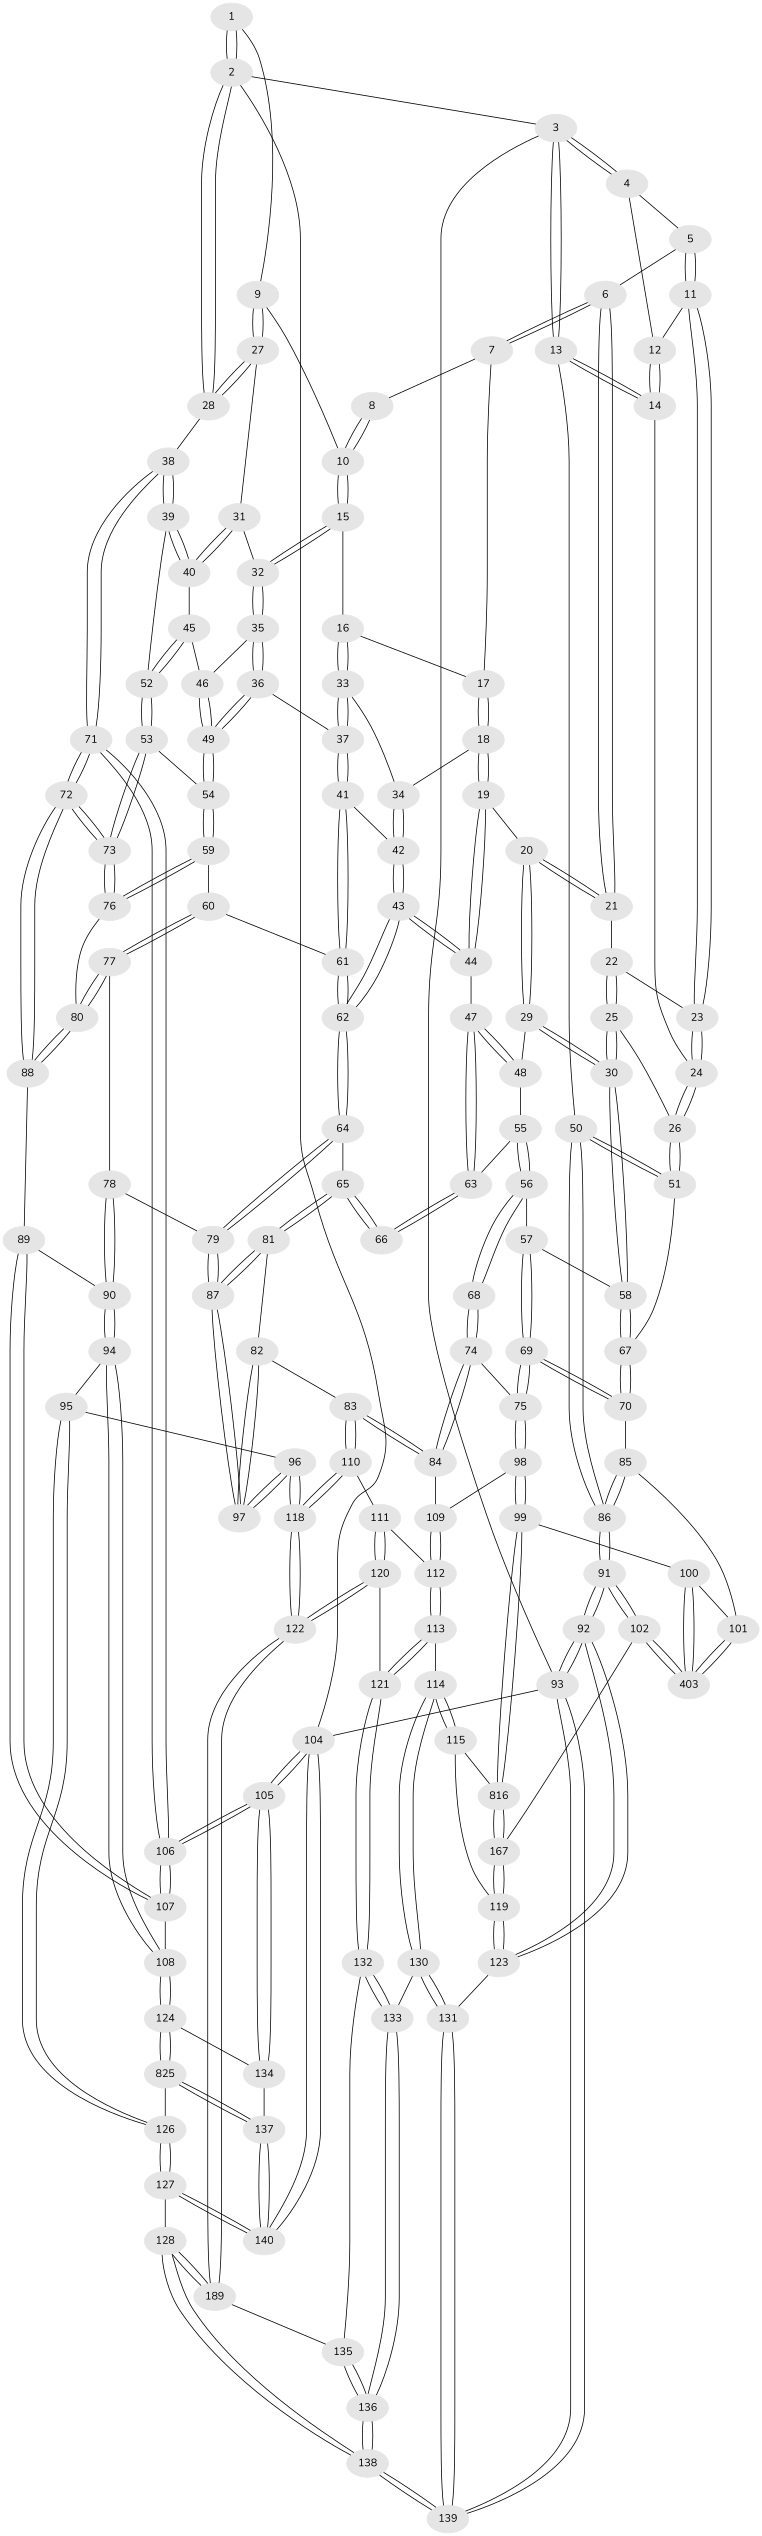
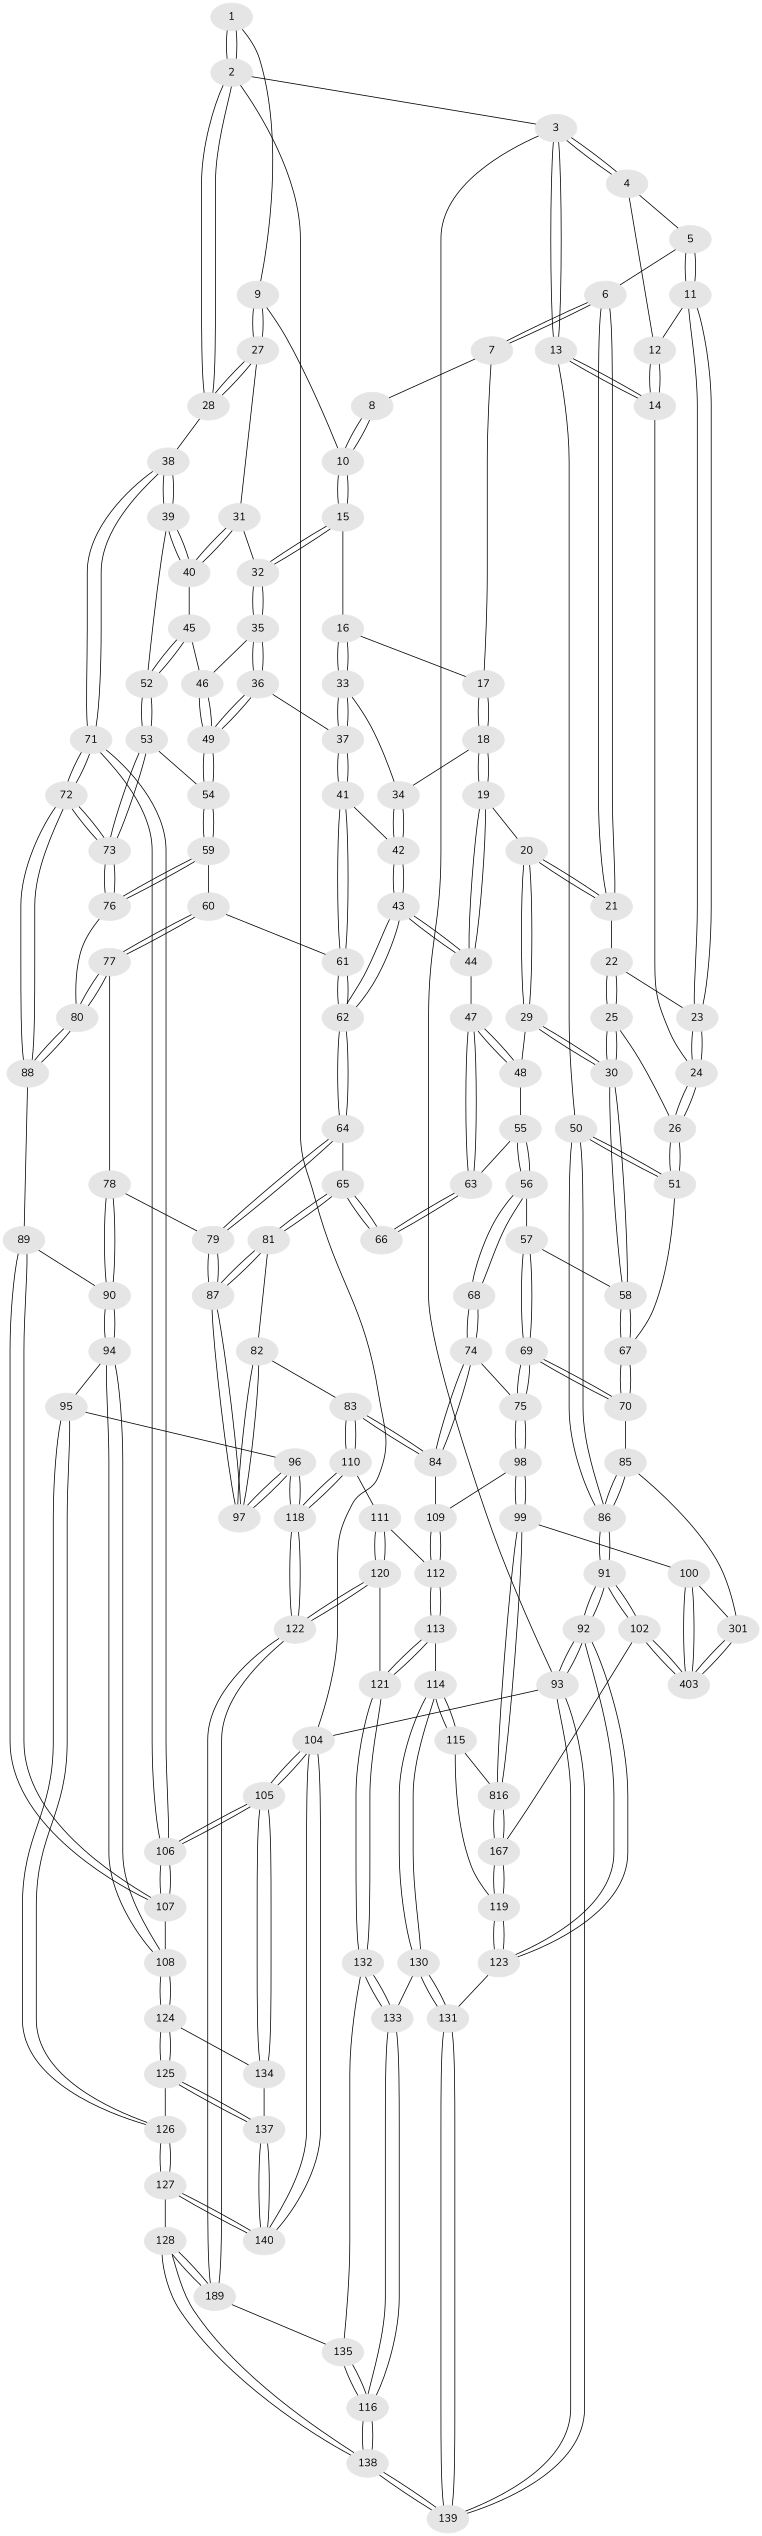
(738, 1629) -> (738, 1629)
(165, 2074) -> (165, 2074)
(368, 2408) -> (368, 2408)
